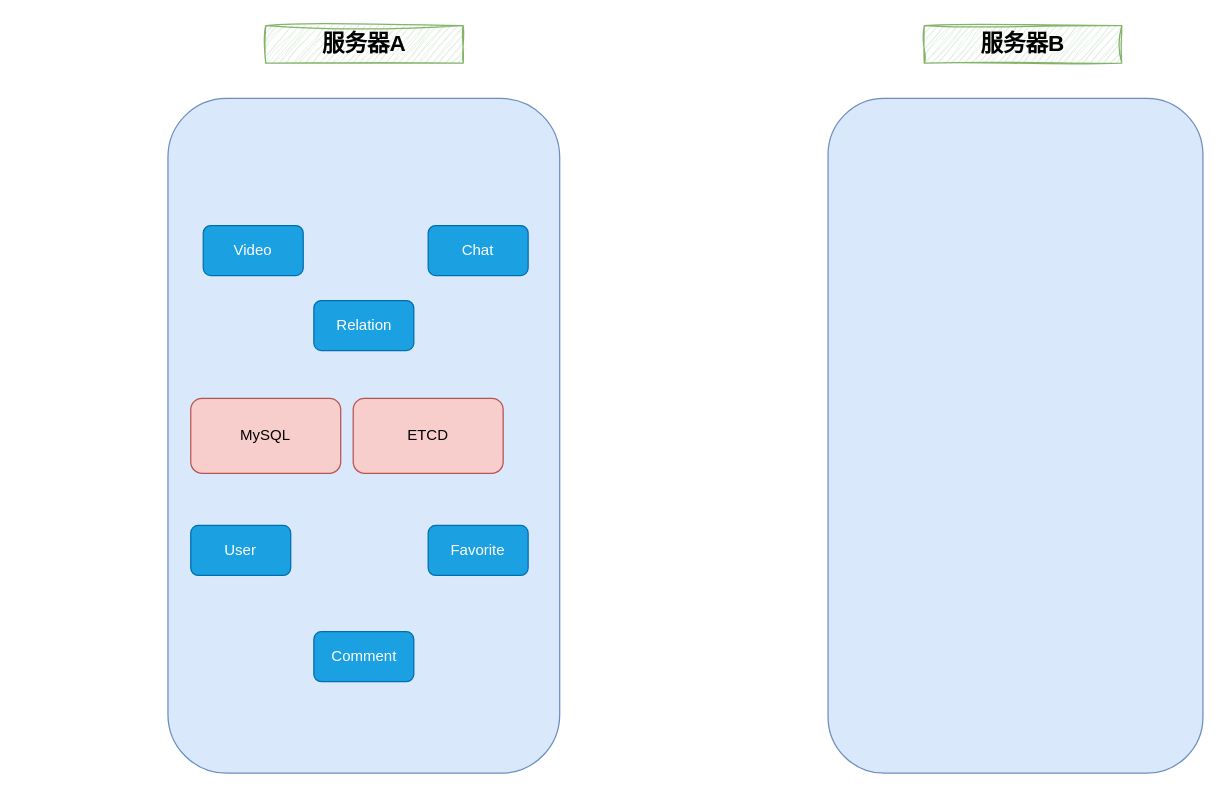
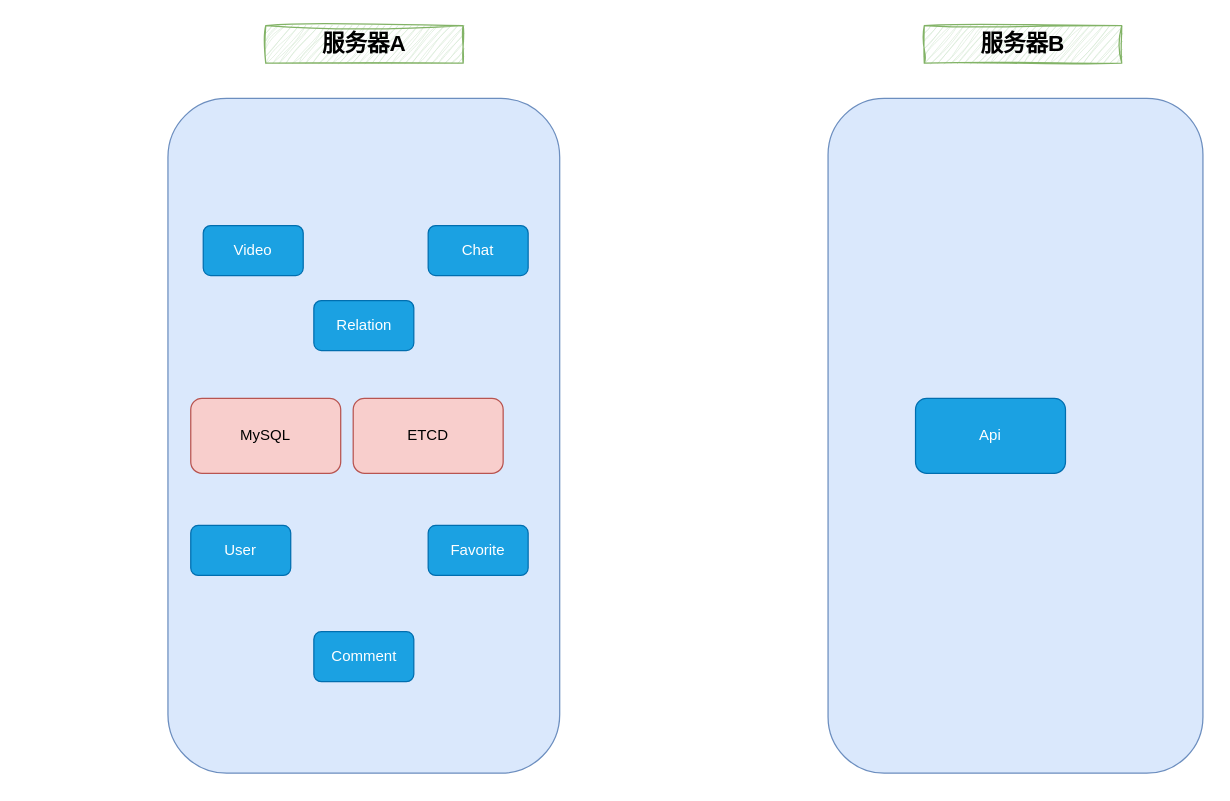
none -> (991, 436)
